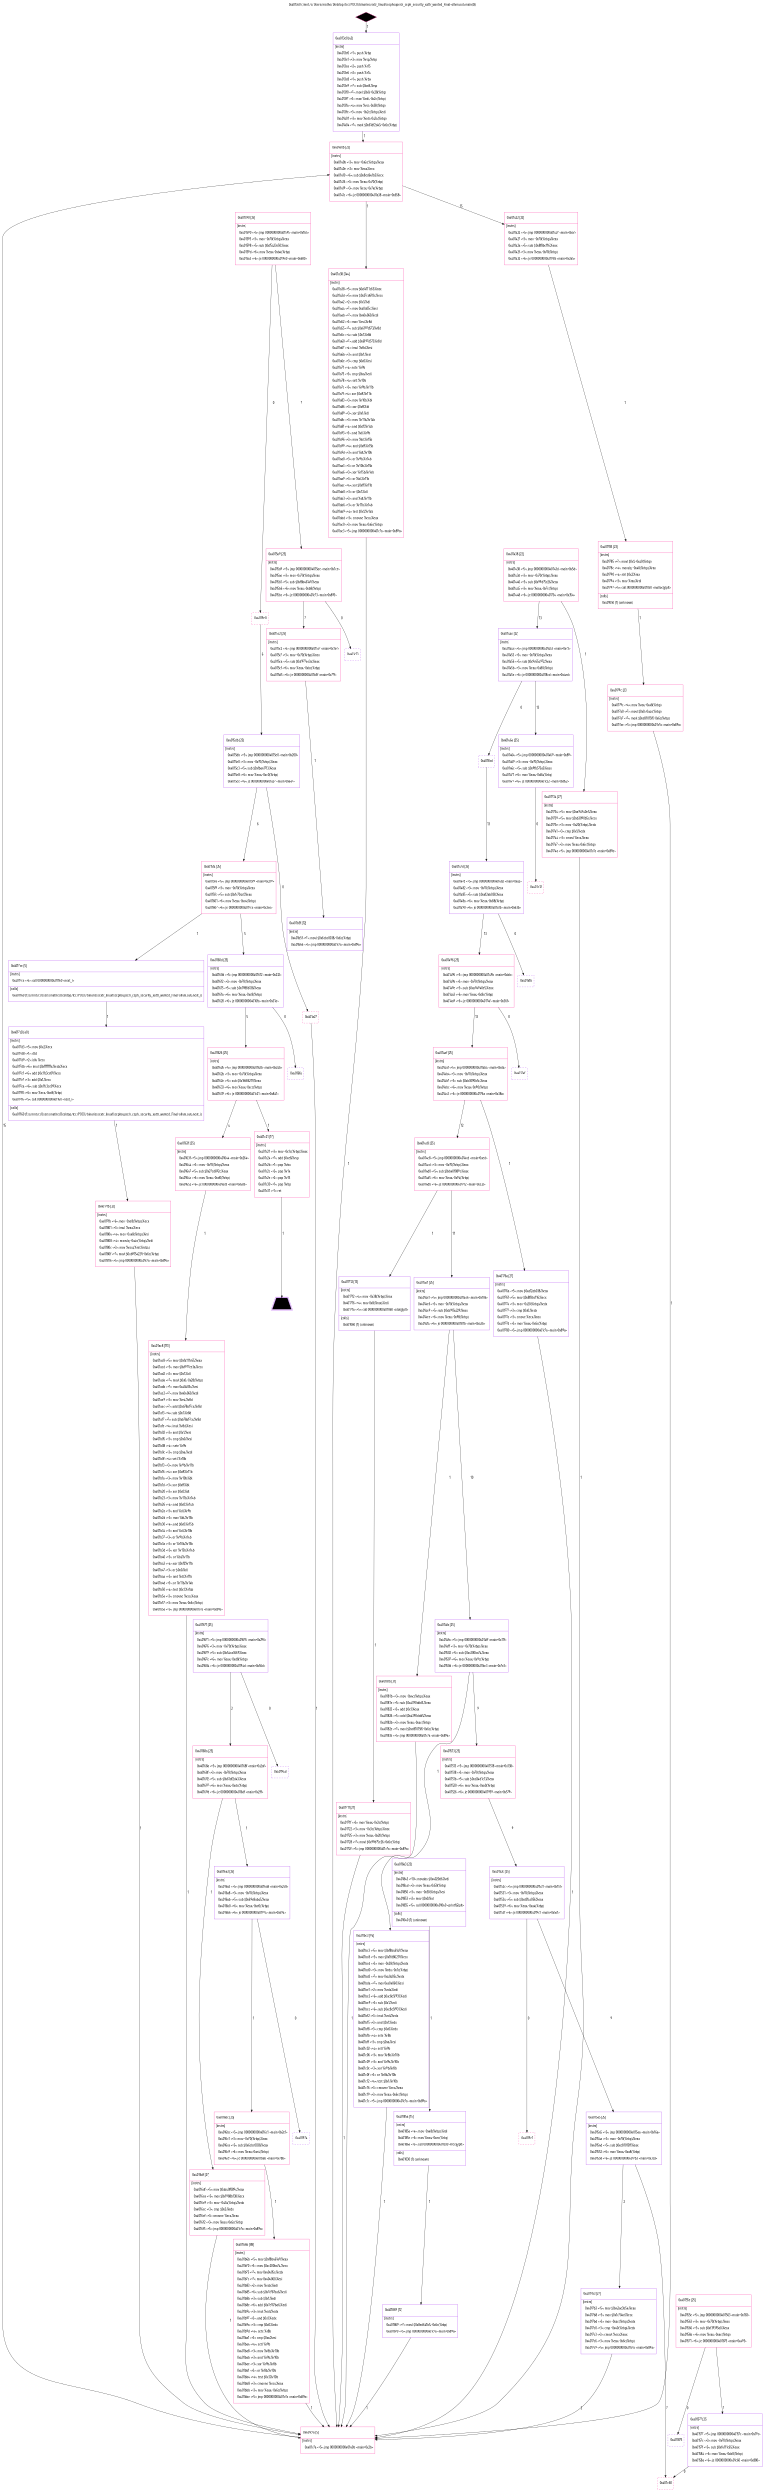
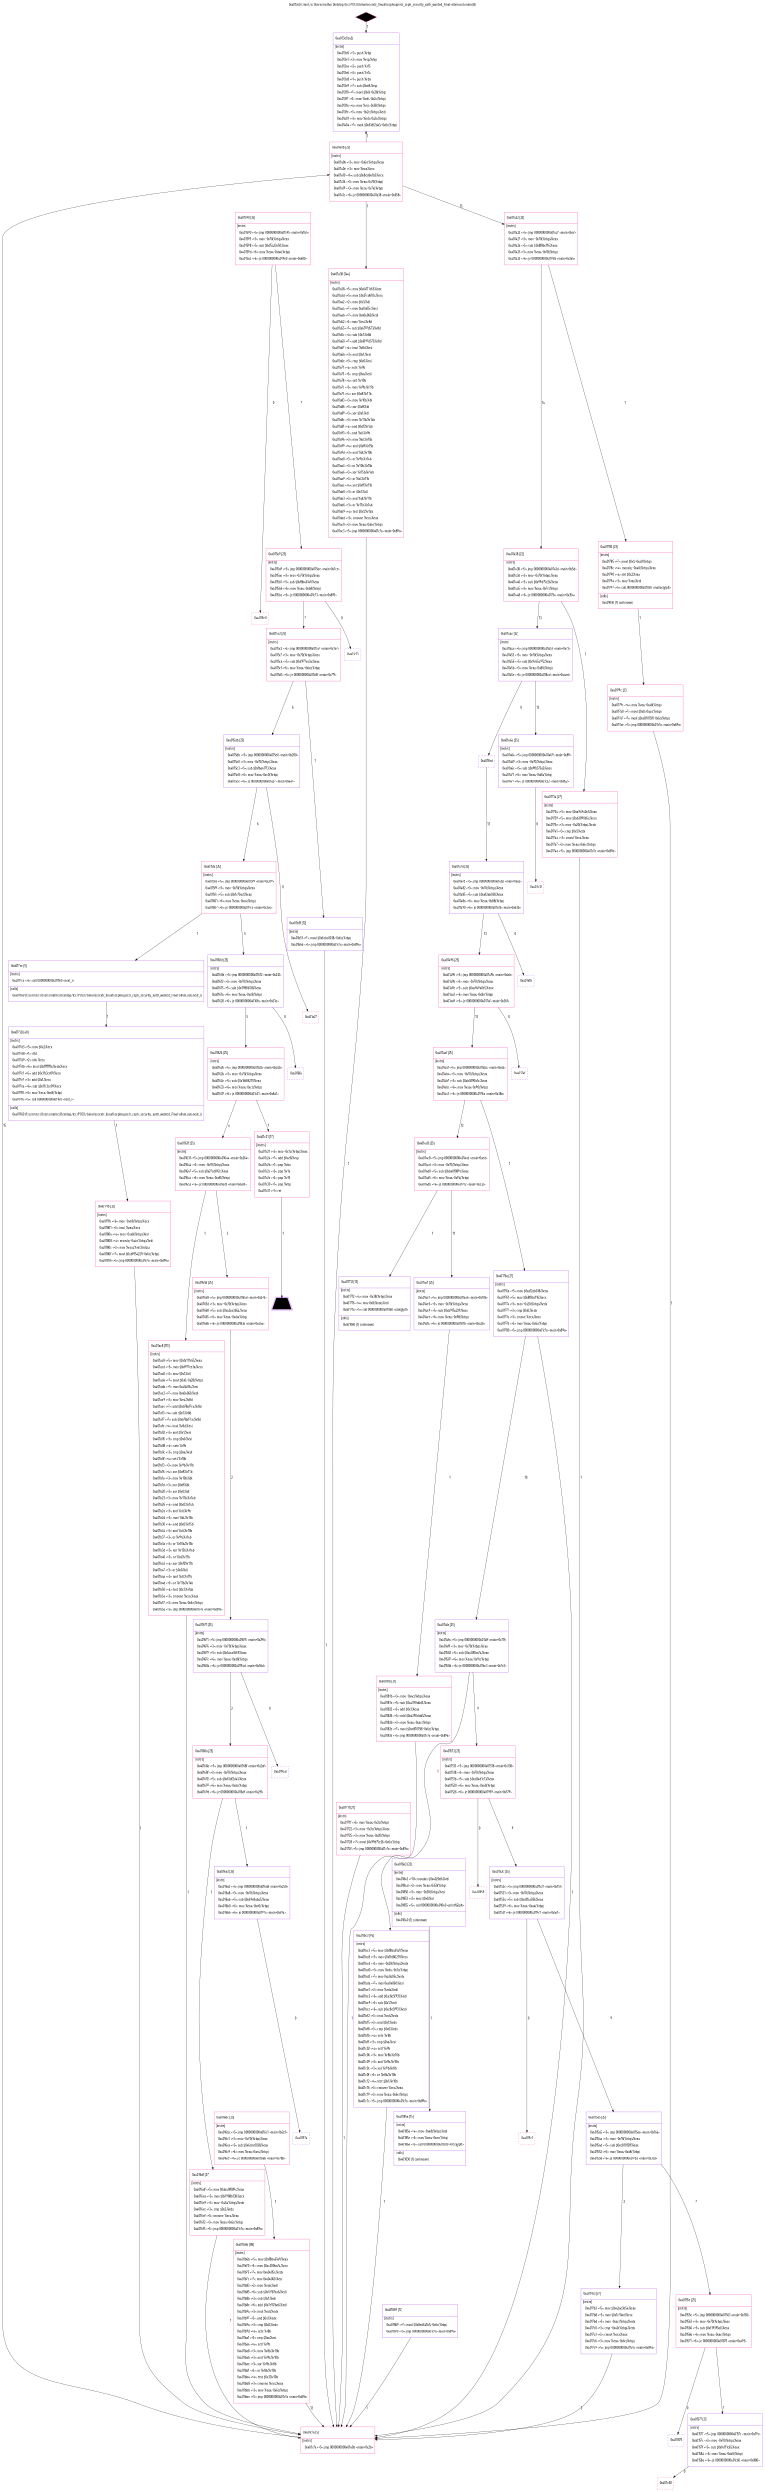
(363, 136) -> (366, 138)
none -> (541, 406)
(261, 679) -> (283, 707)
none -> (231, 1304)
(462, 1474) -> (501, 1477)
(374, 1566) -> none
(315, 1725) -> (325, 1688)
none -> (478, 1893)
(252, 2014) -> none
(425, 2234) -> none
(664, 2318) -> (693, 2226)
(311, 2409) -> (311, 2409)
